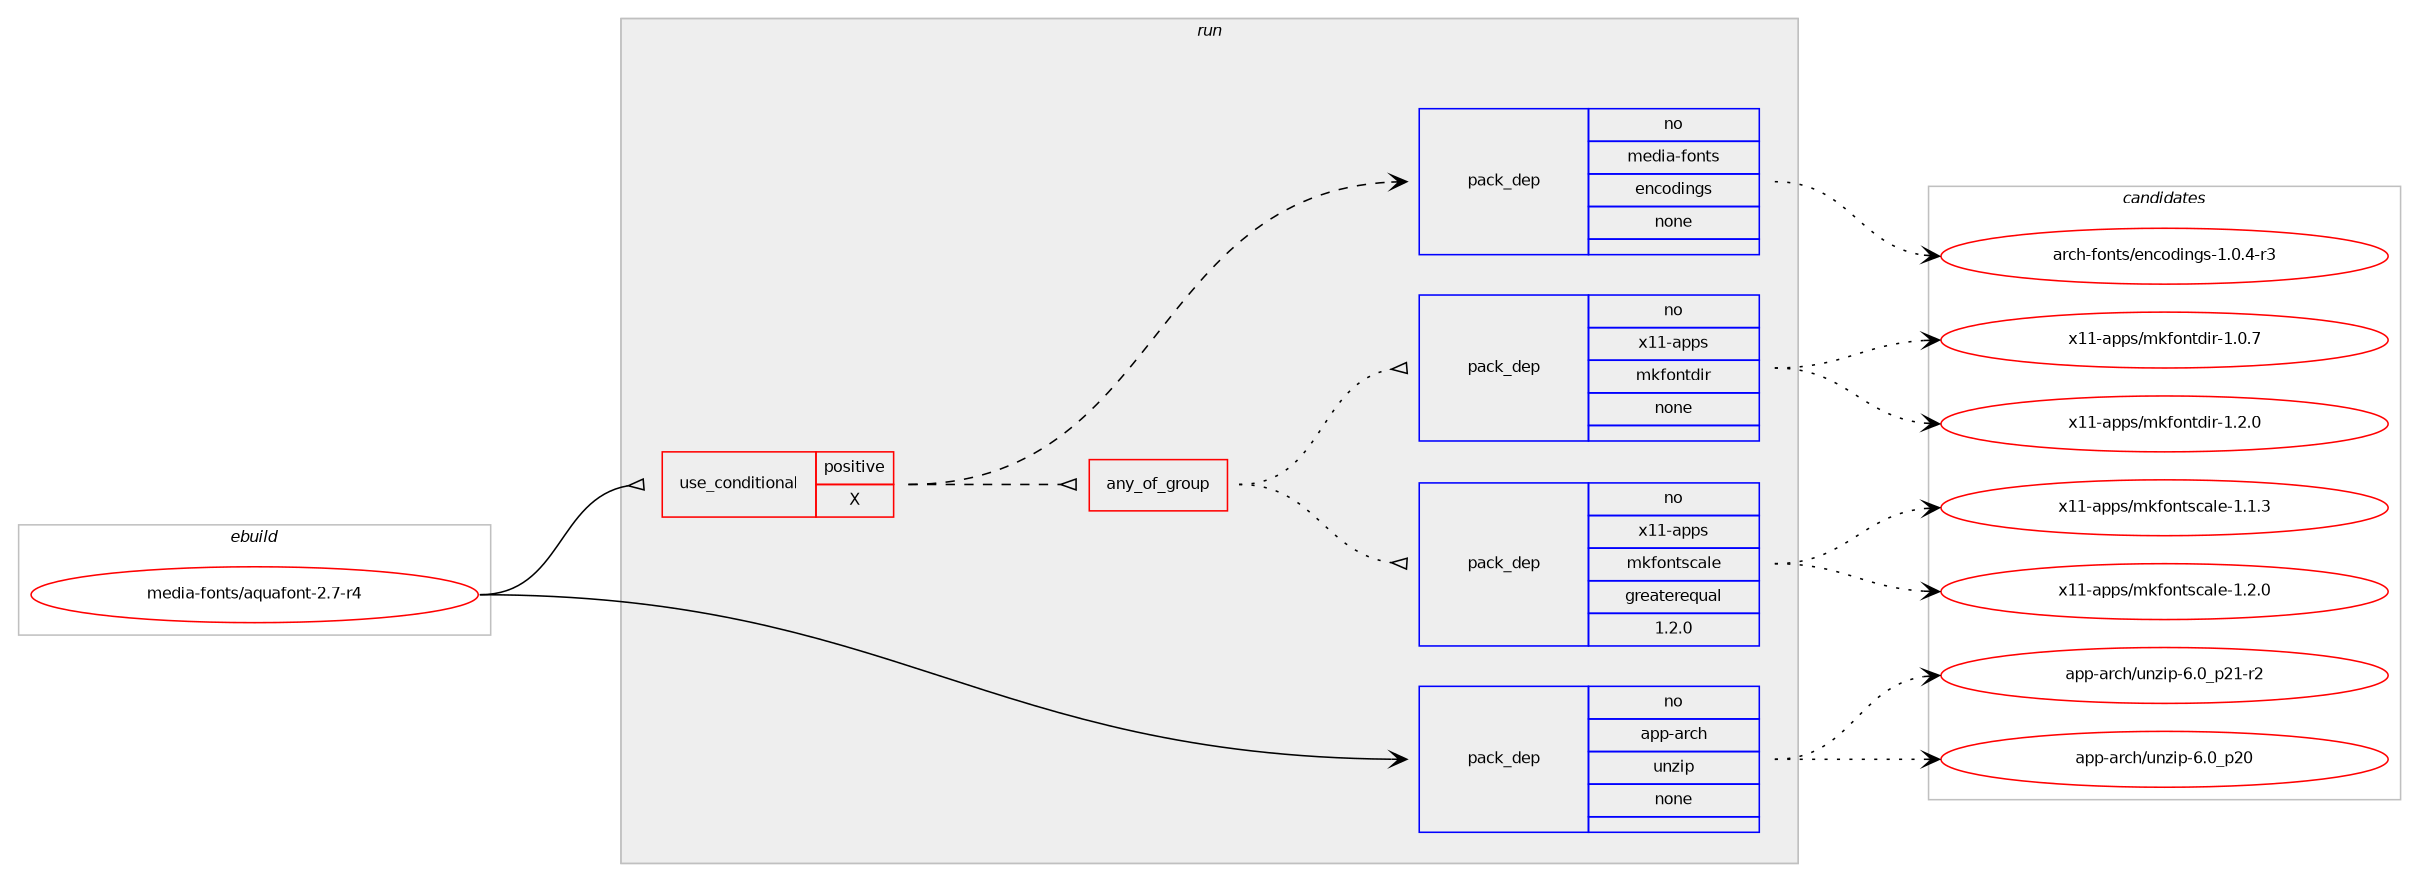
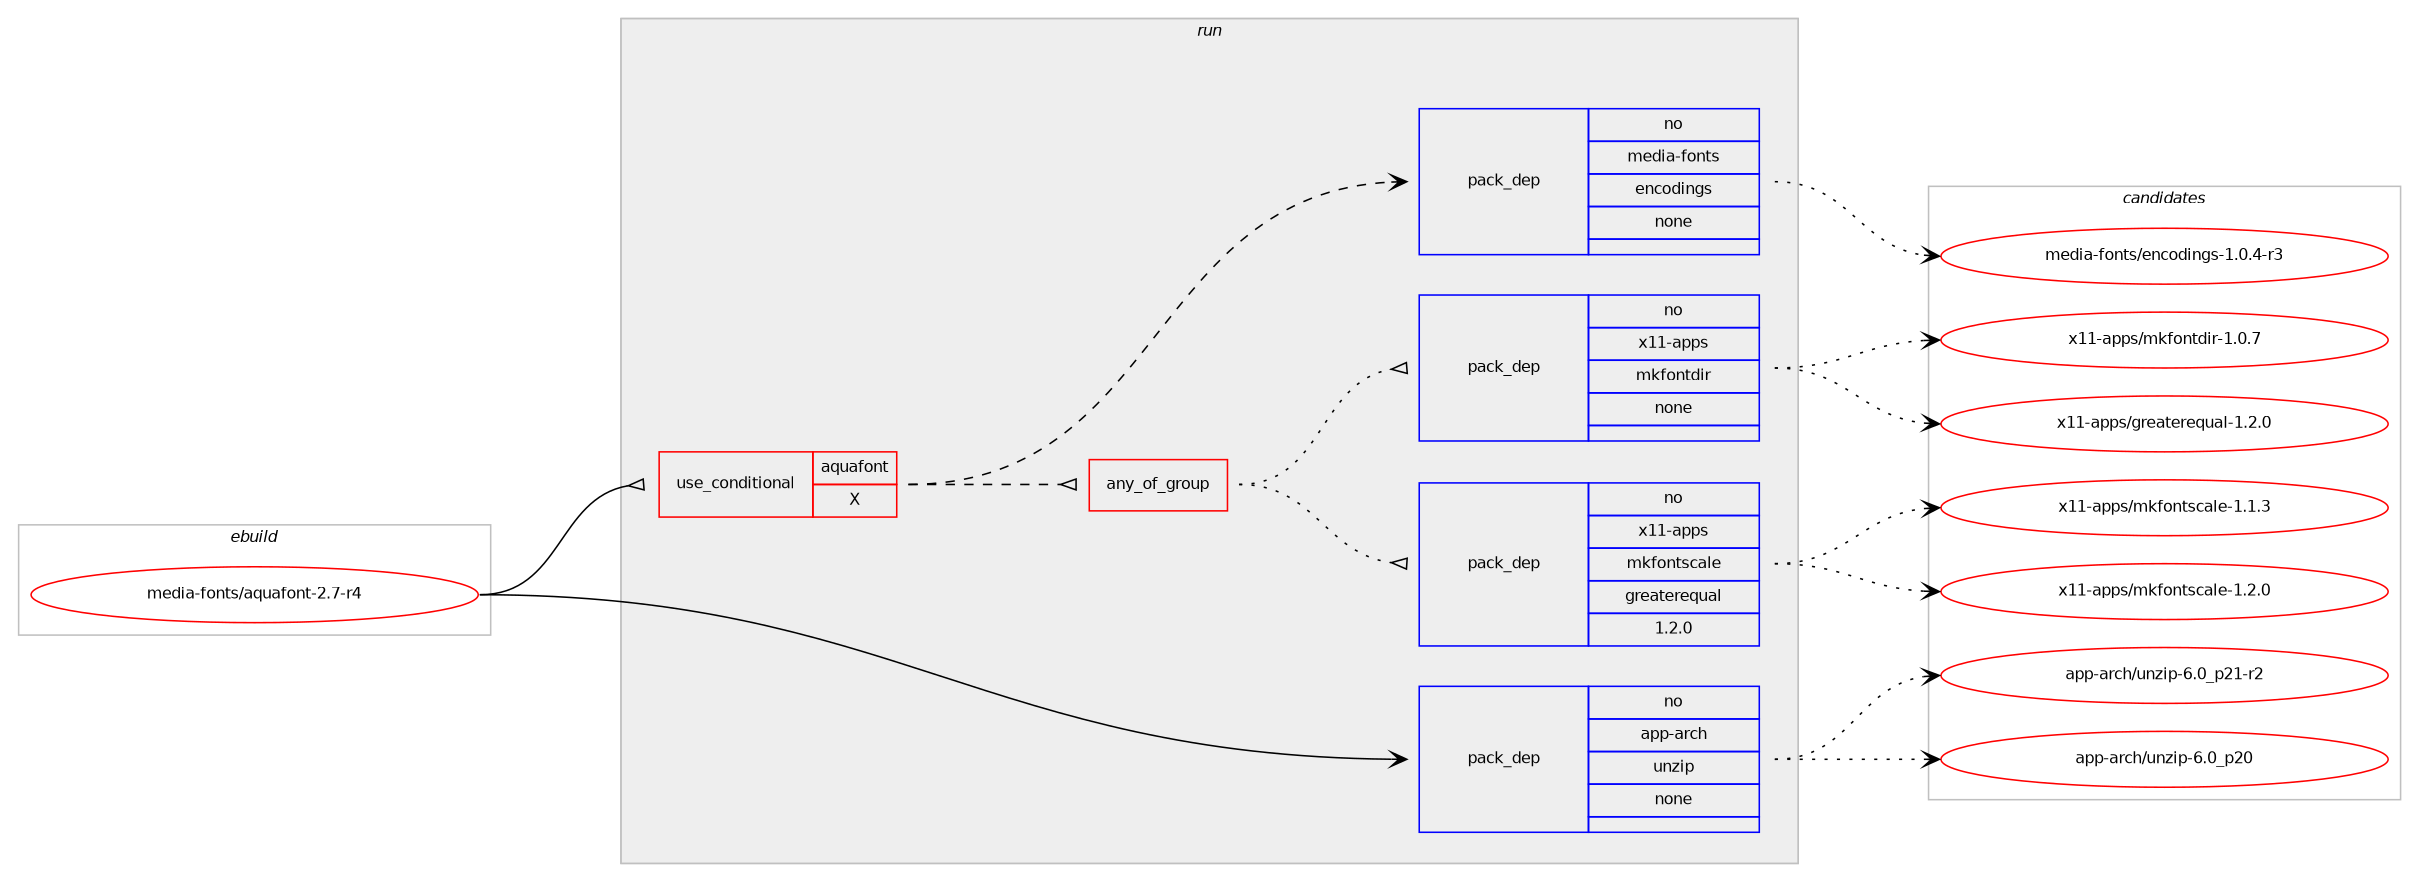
(2165, 256) -> (2165, 256)
(2165, 424) -> (2165, 424)
(855, 467) -> (855, 467)
